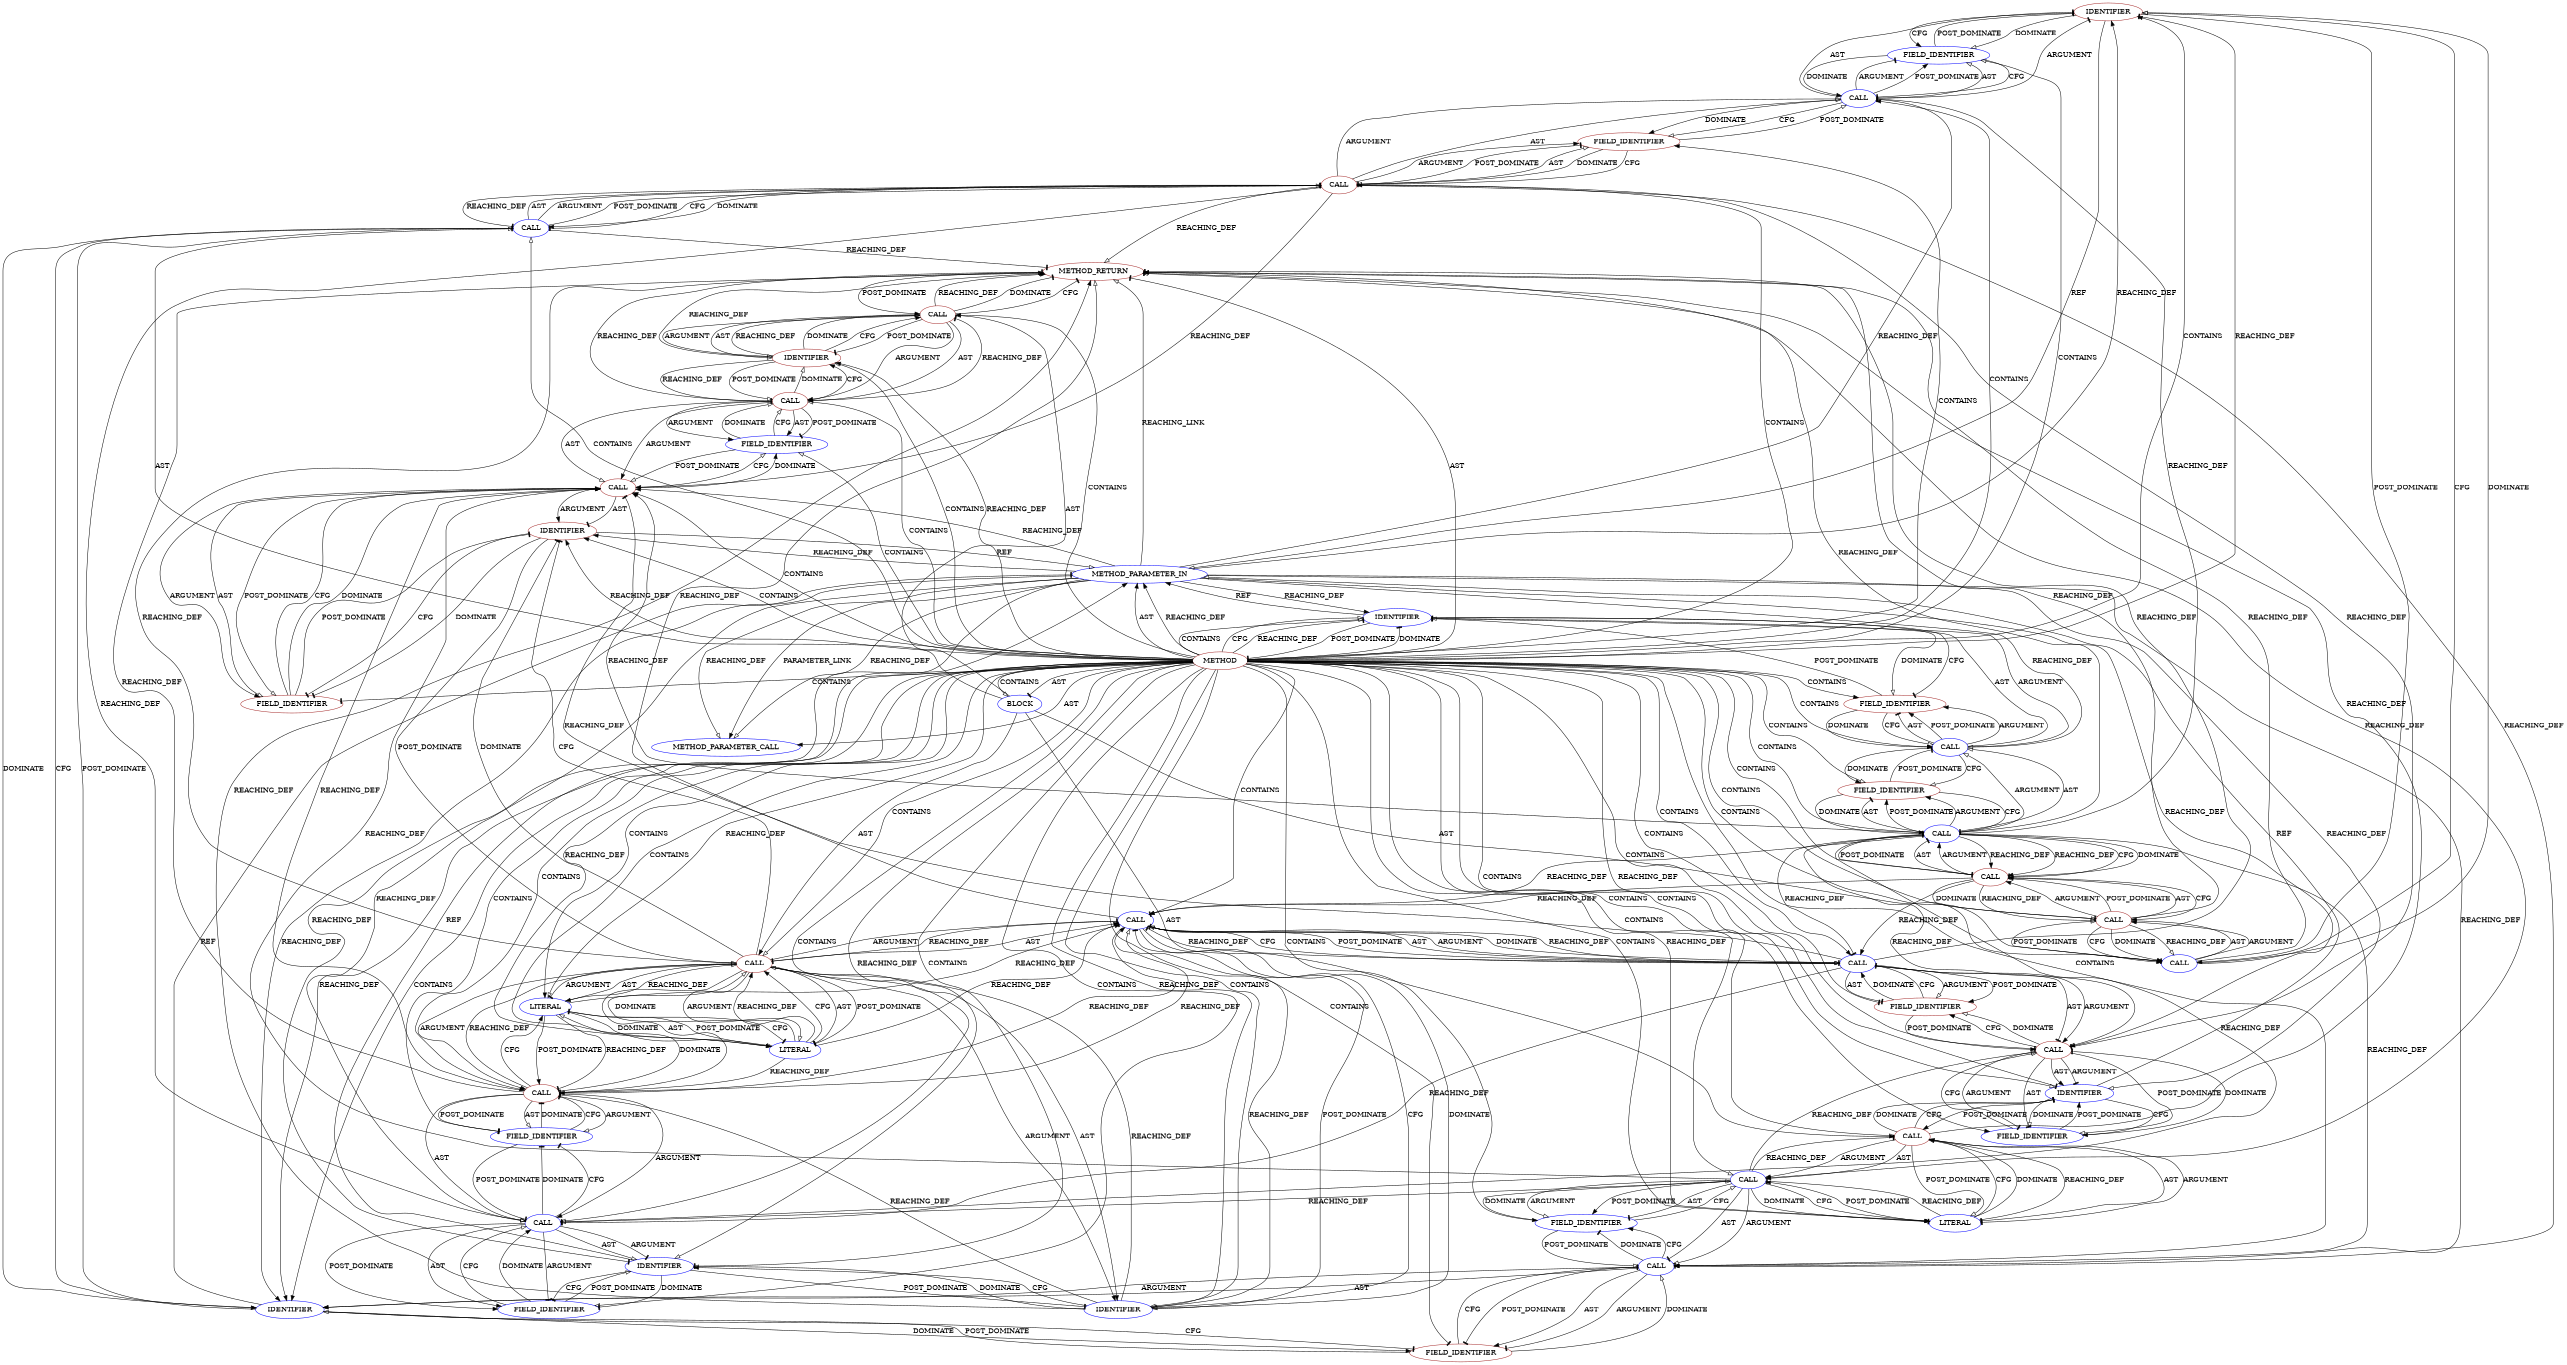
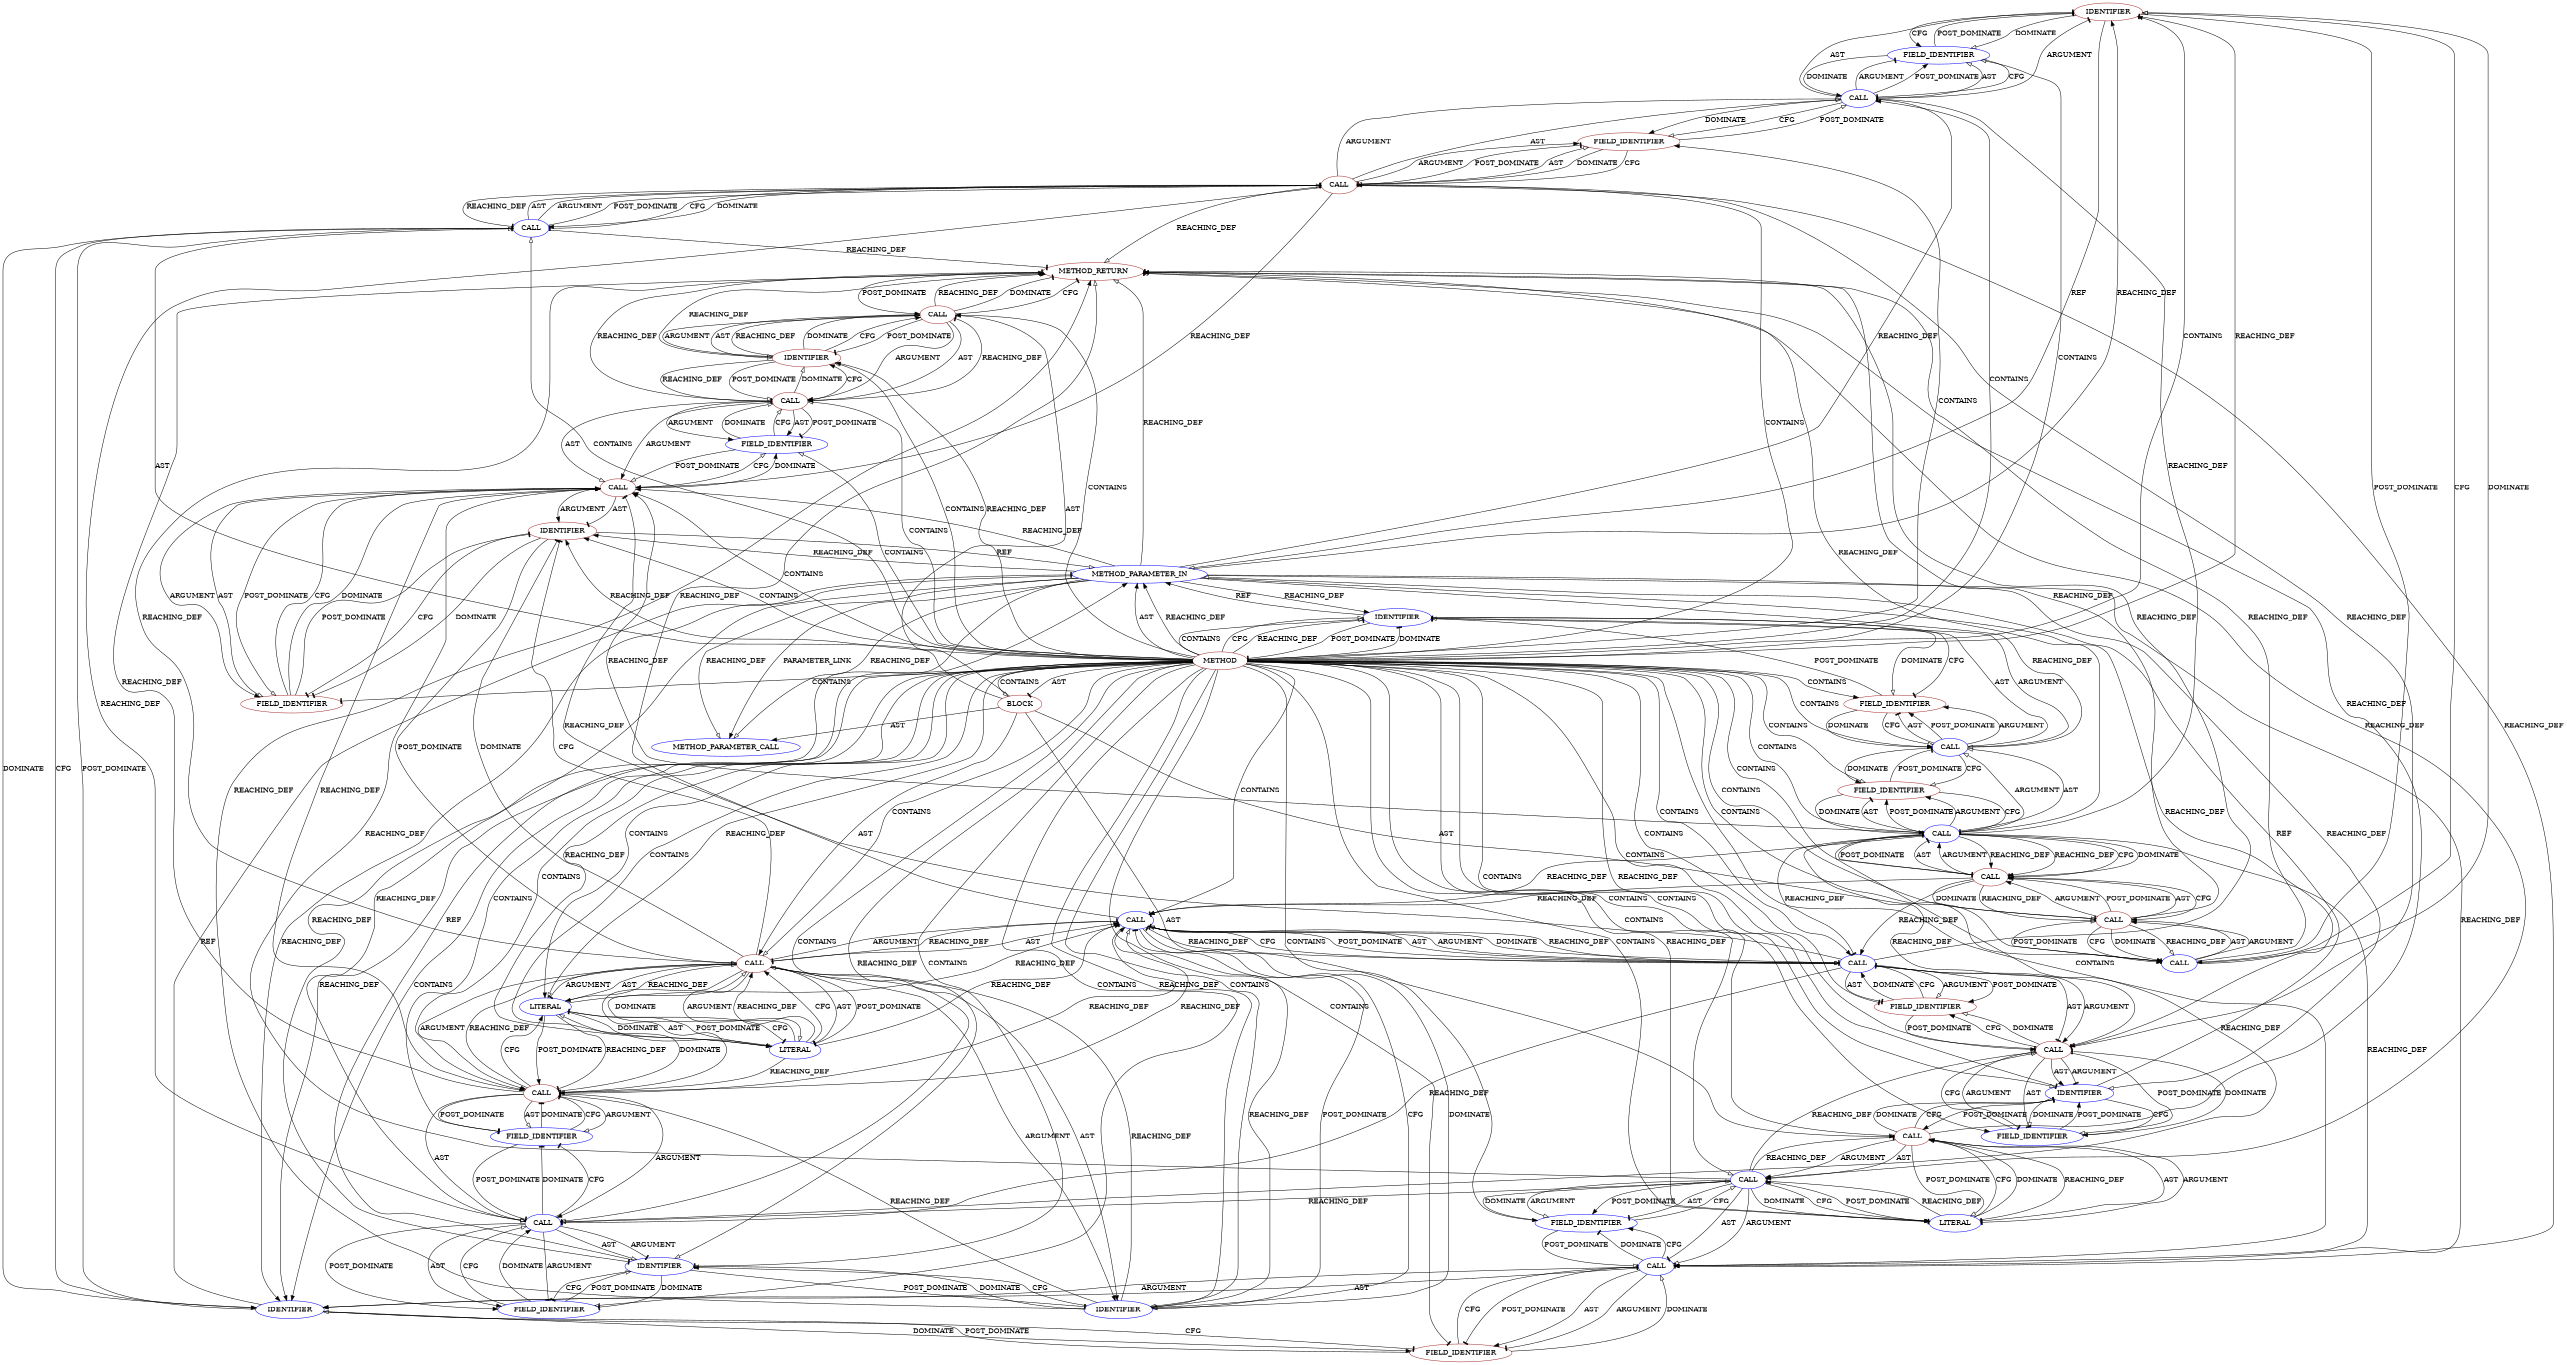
(1173, 423) -> (1173, 423)
(1447, 463) -> none
(1020, 704) -> (1020, 704)
(1006, 725) -> (888, 724)
